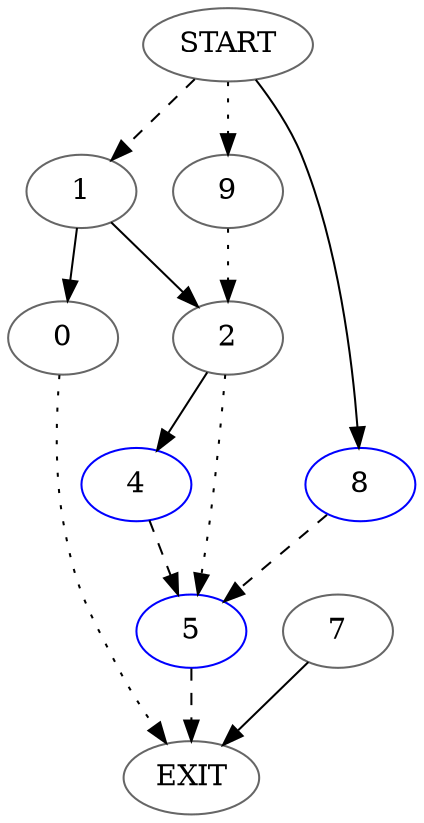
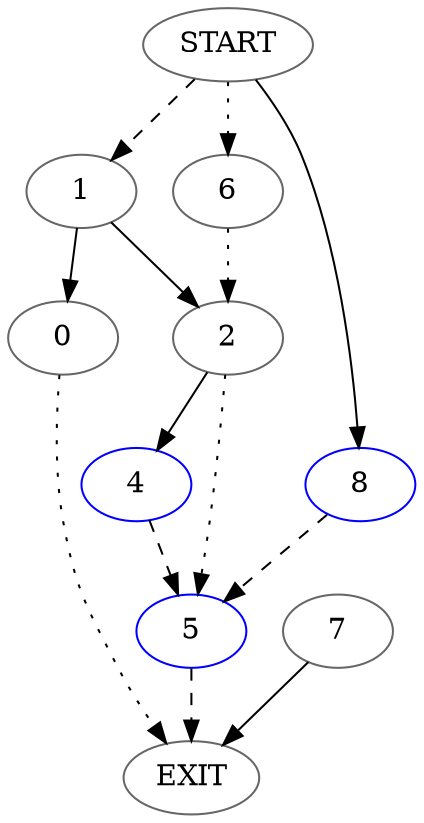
(228, 191) -> (228, 191)
